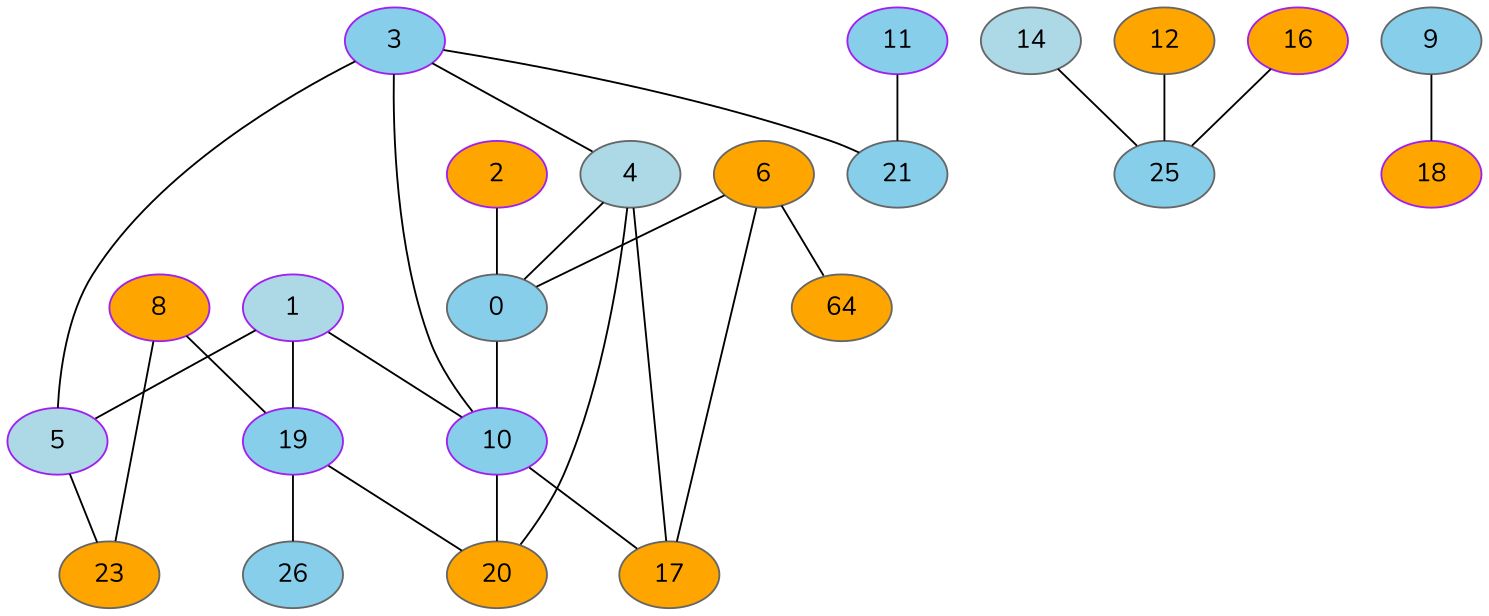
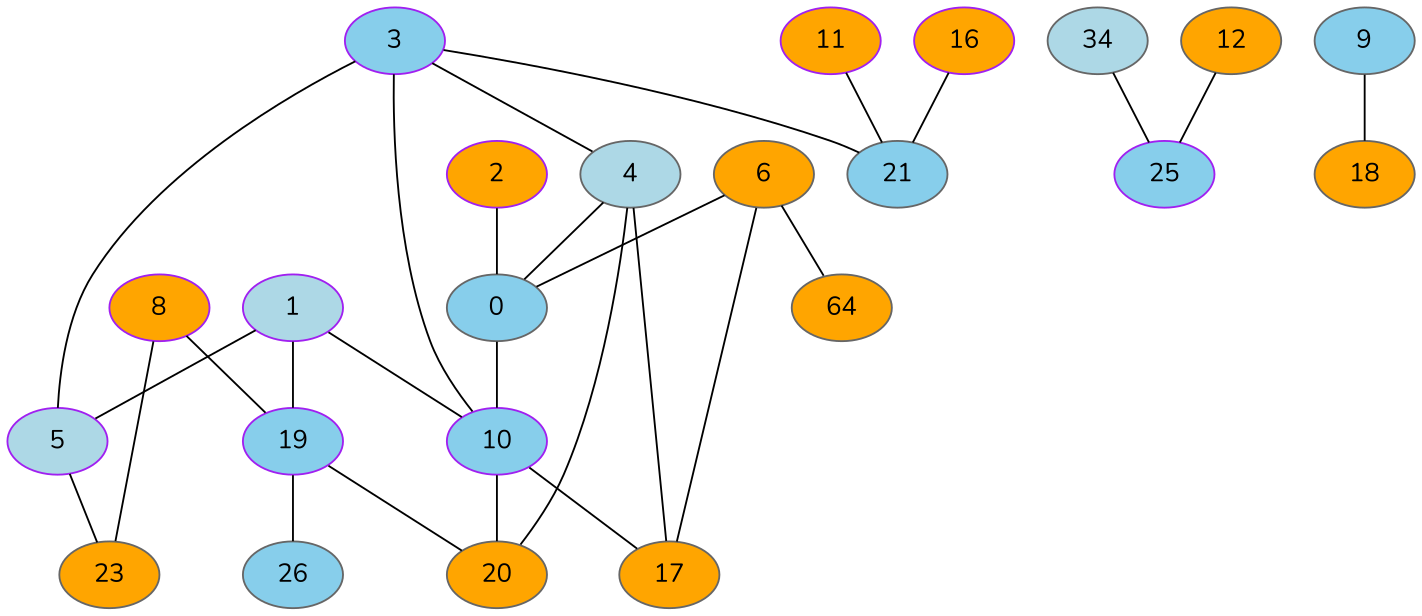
(897, 41) -> (831, 41)
(1031, 41) -> (1098, 41)
(1231, 107) -> (931, 108)
(1164, 174) -> (1164, 174)
(1431, 174) -> (1365, 174)
